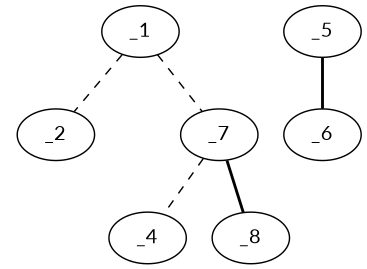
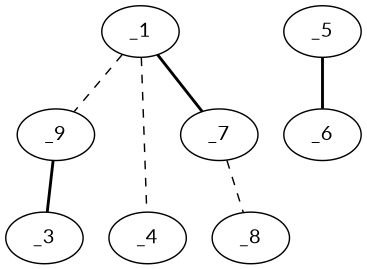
(180, 83) -> (180, 83)
(56, 135) -> (56, 135)
(183, 186) -> (144, 135)
(235, 186) -> (235, 186)
none -> (44, 238)
